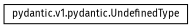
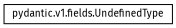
(96, 14) -> (88, 14)
